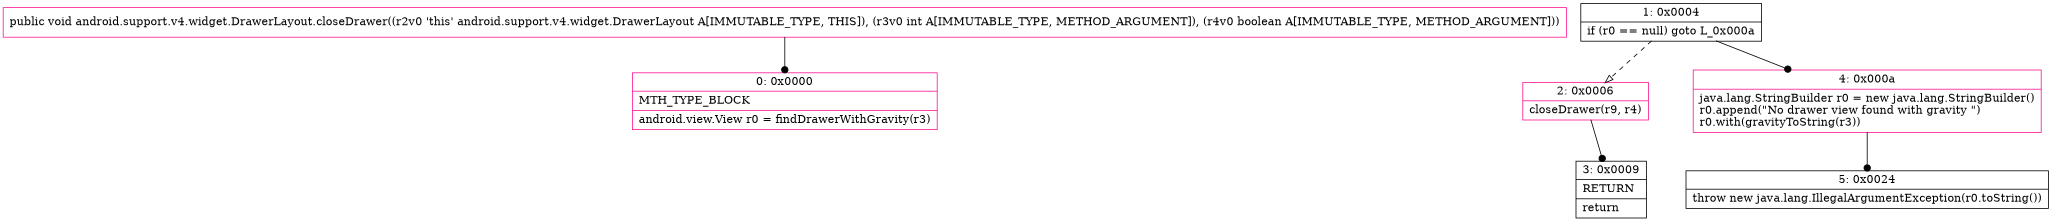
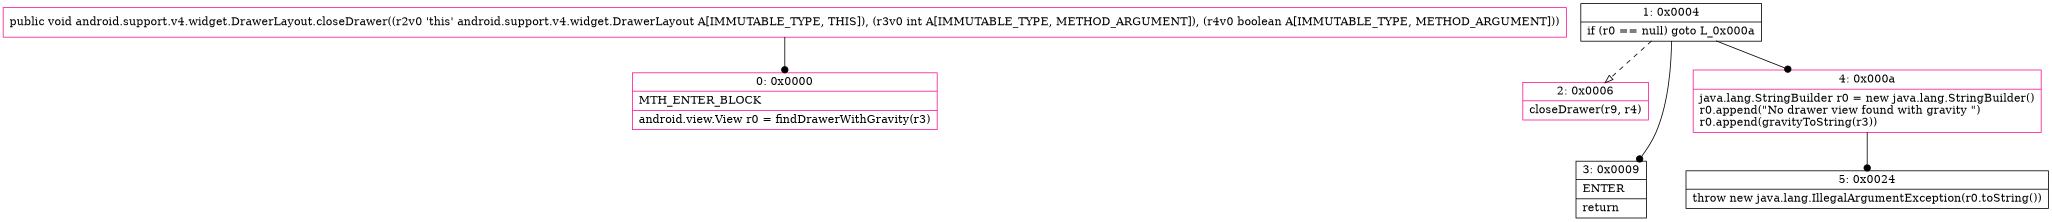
(694, 100) -> (700, 100)
(1780, 122) -> (1789, 122)
(1596, 138) -> (1665, 101)
(1608, 189) -> (1604, 189)
